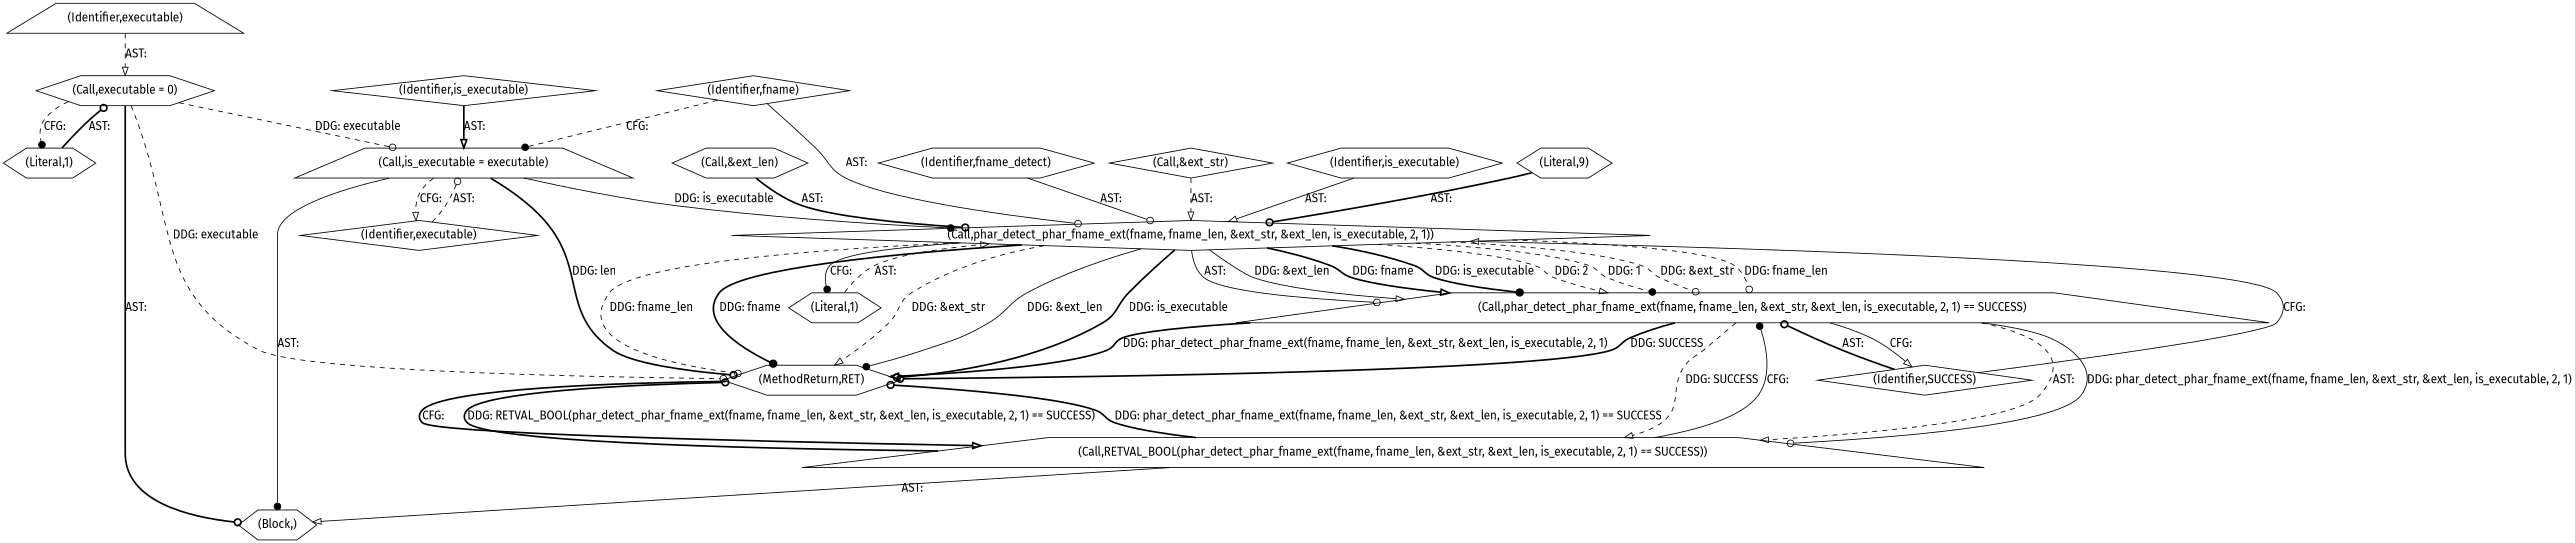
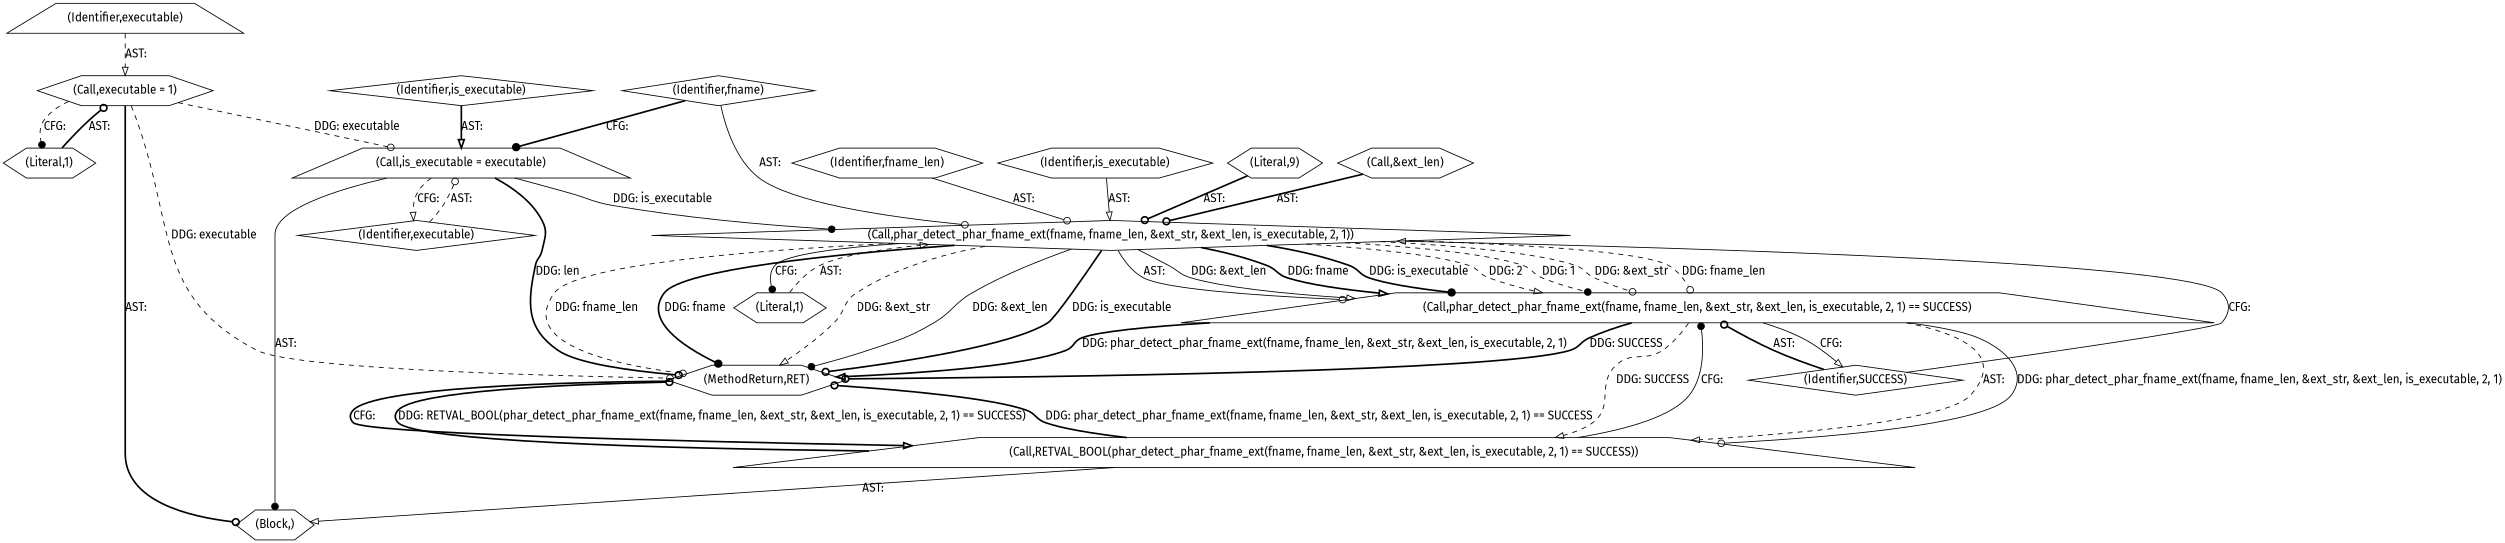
(125, 91) -> (125, 91)
(623, 123) -> (602, 123)
(986, 163) -> (887, 163)
(1191, 163) -> none
